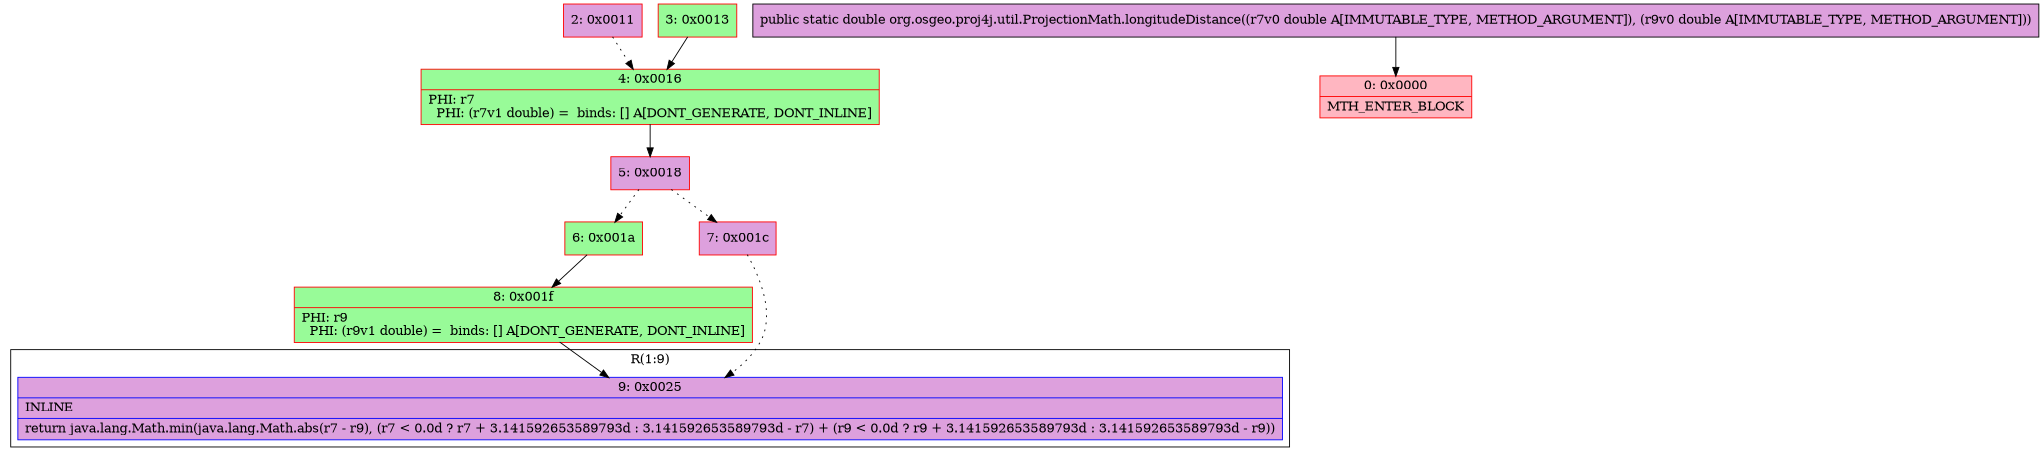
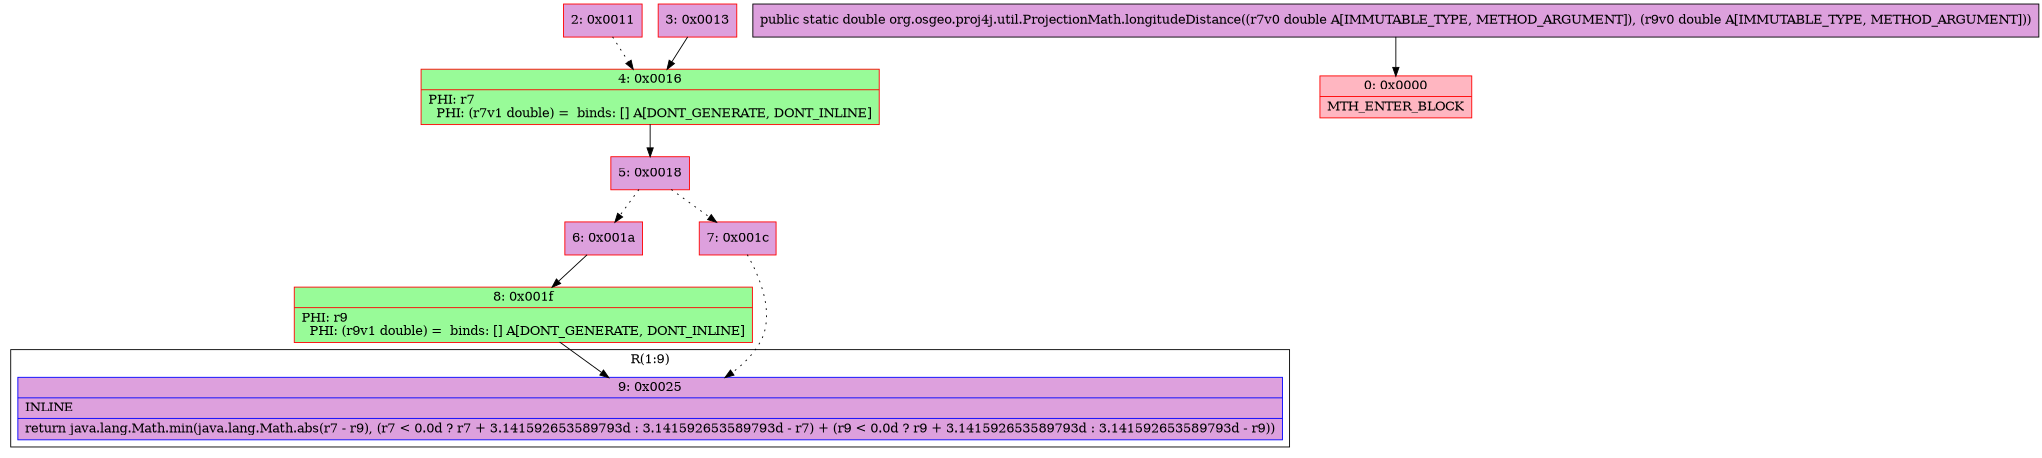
(697, 21) -> (697, 21)
(604, 238) -> (604, 238)
